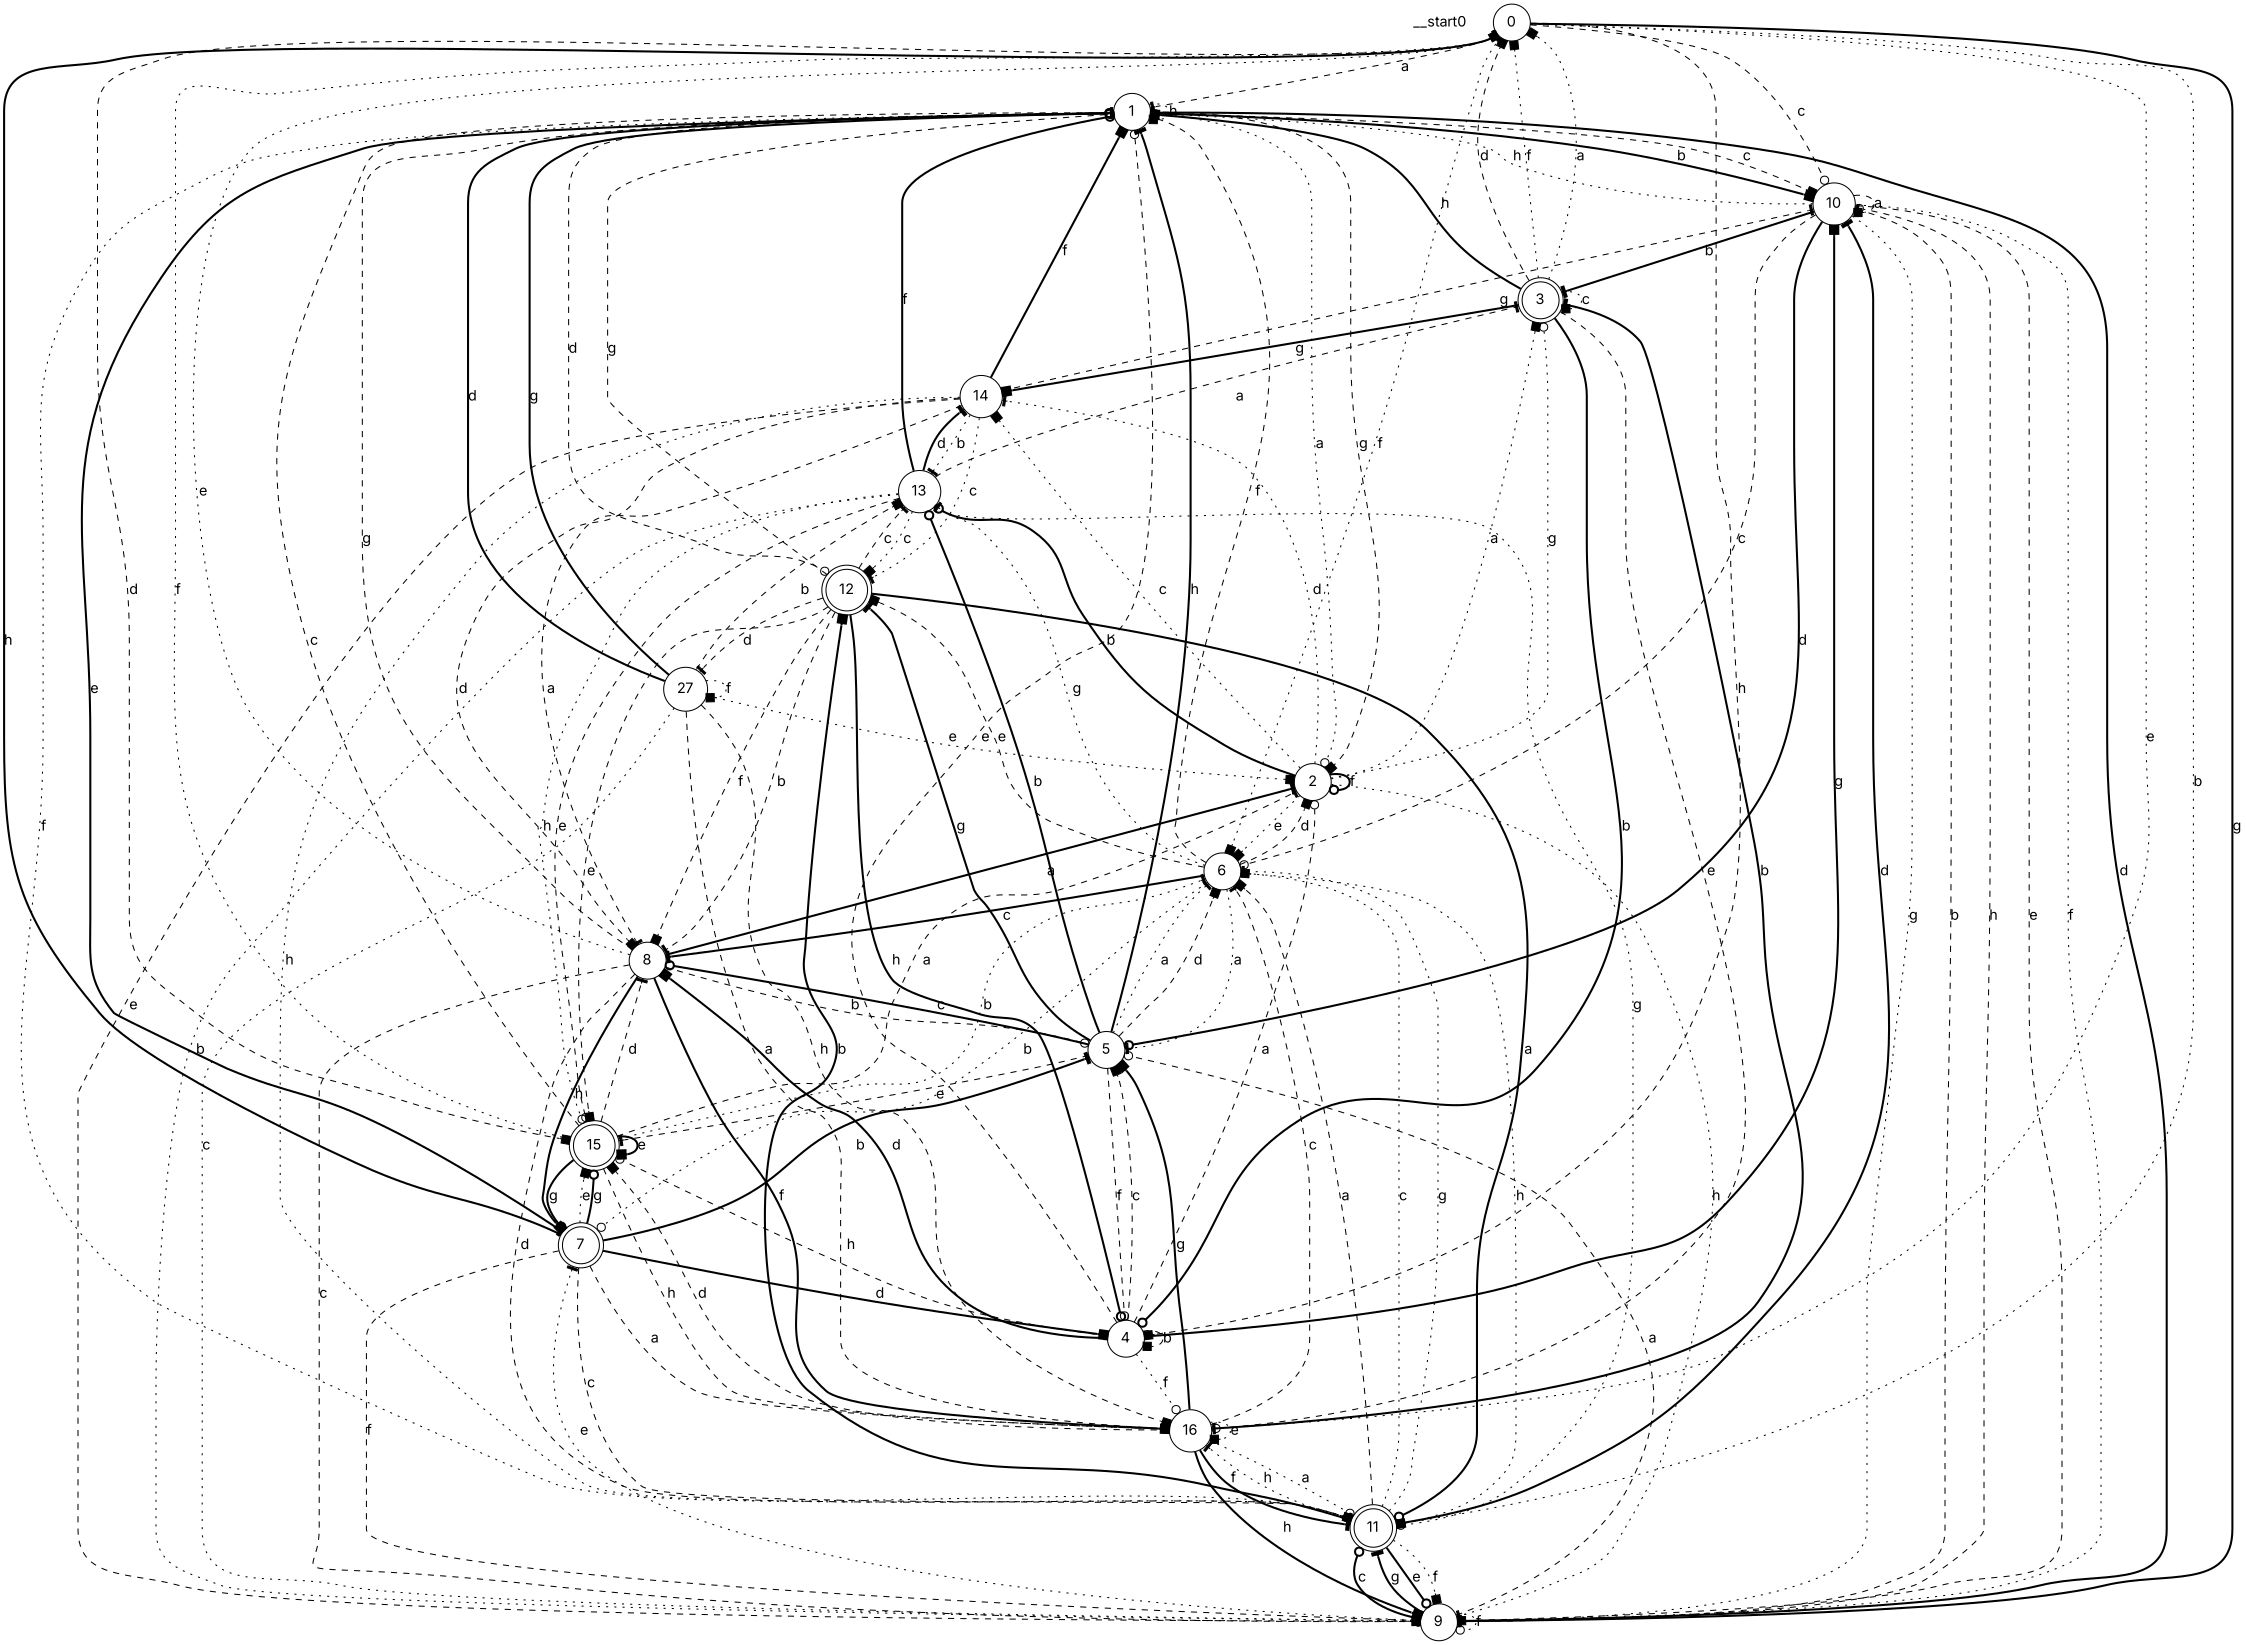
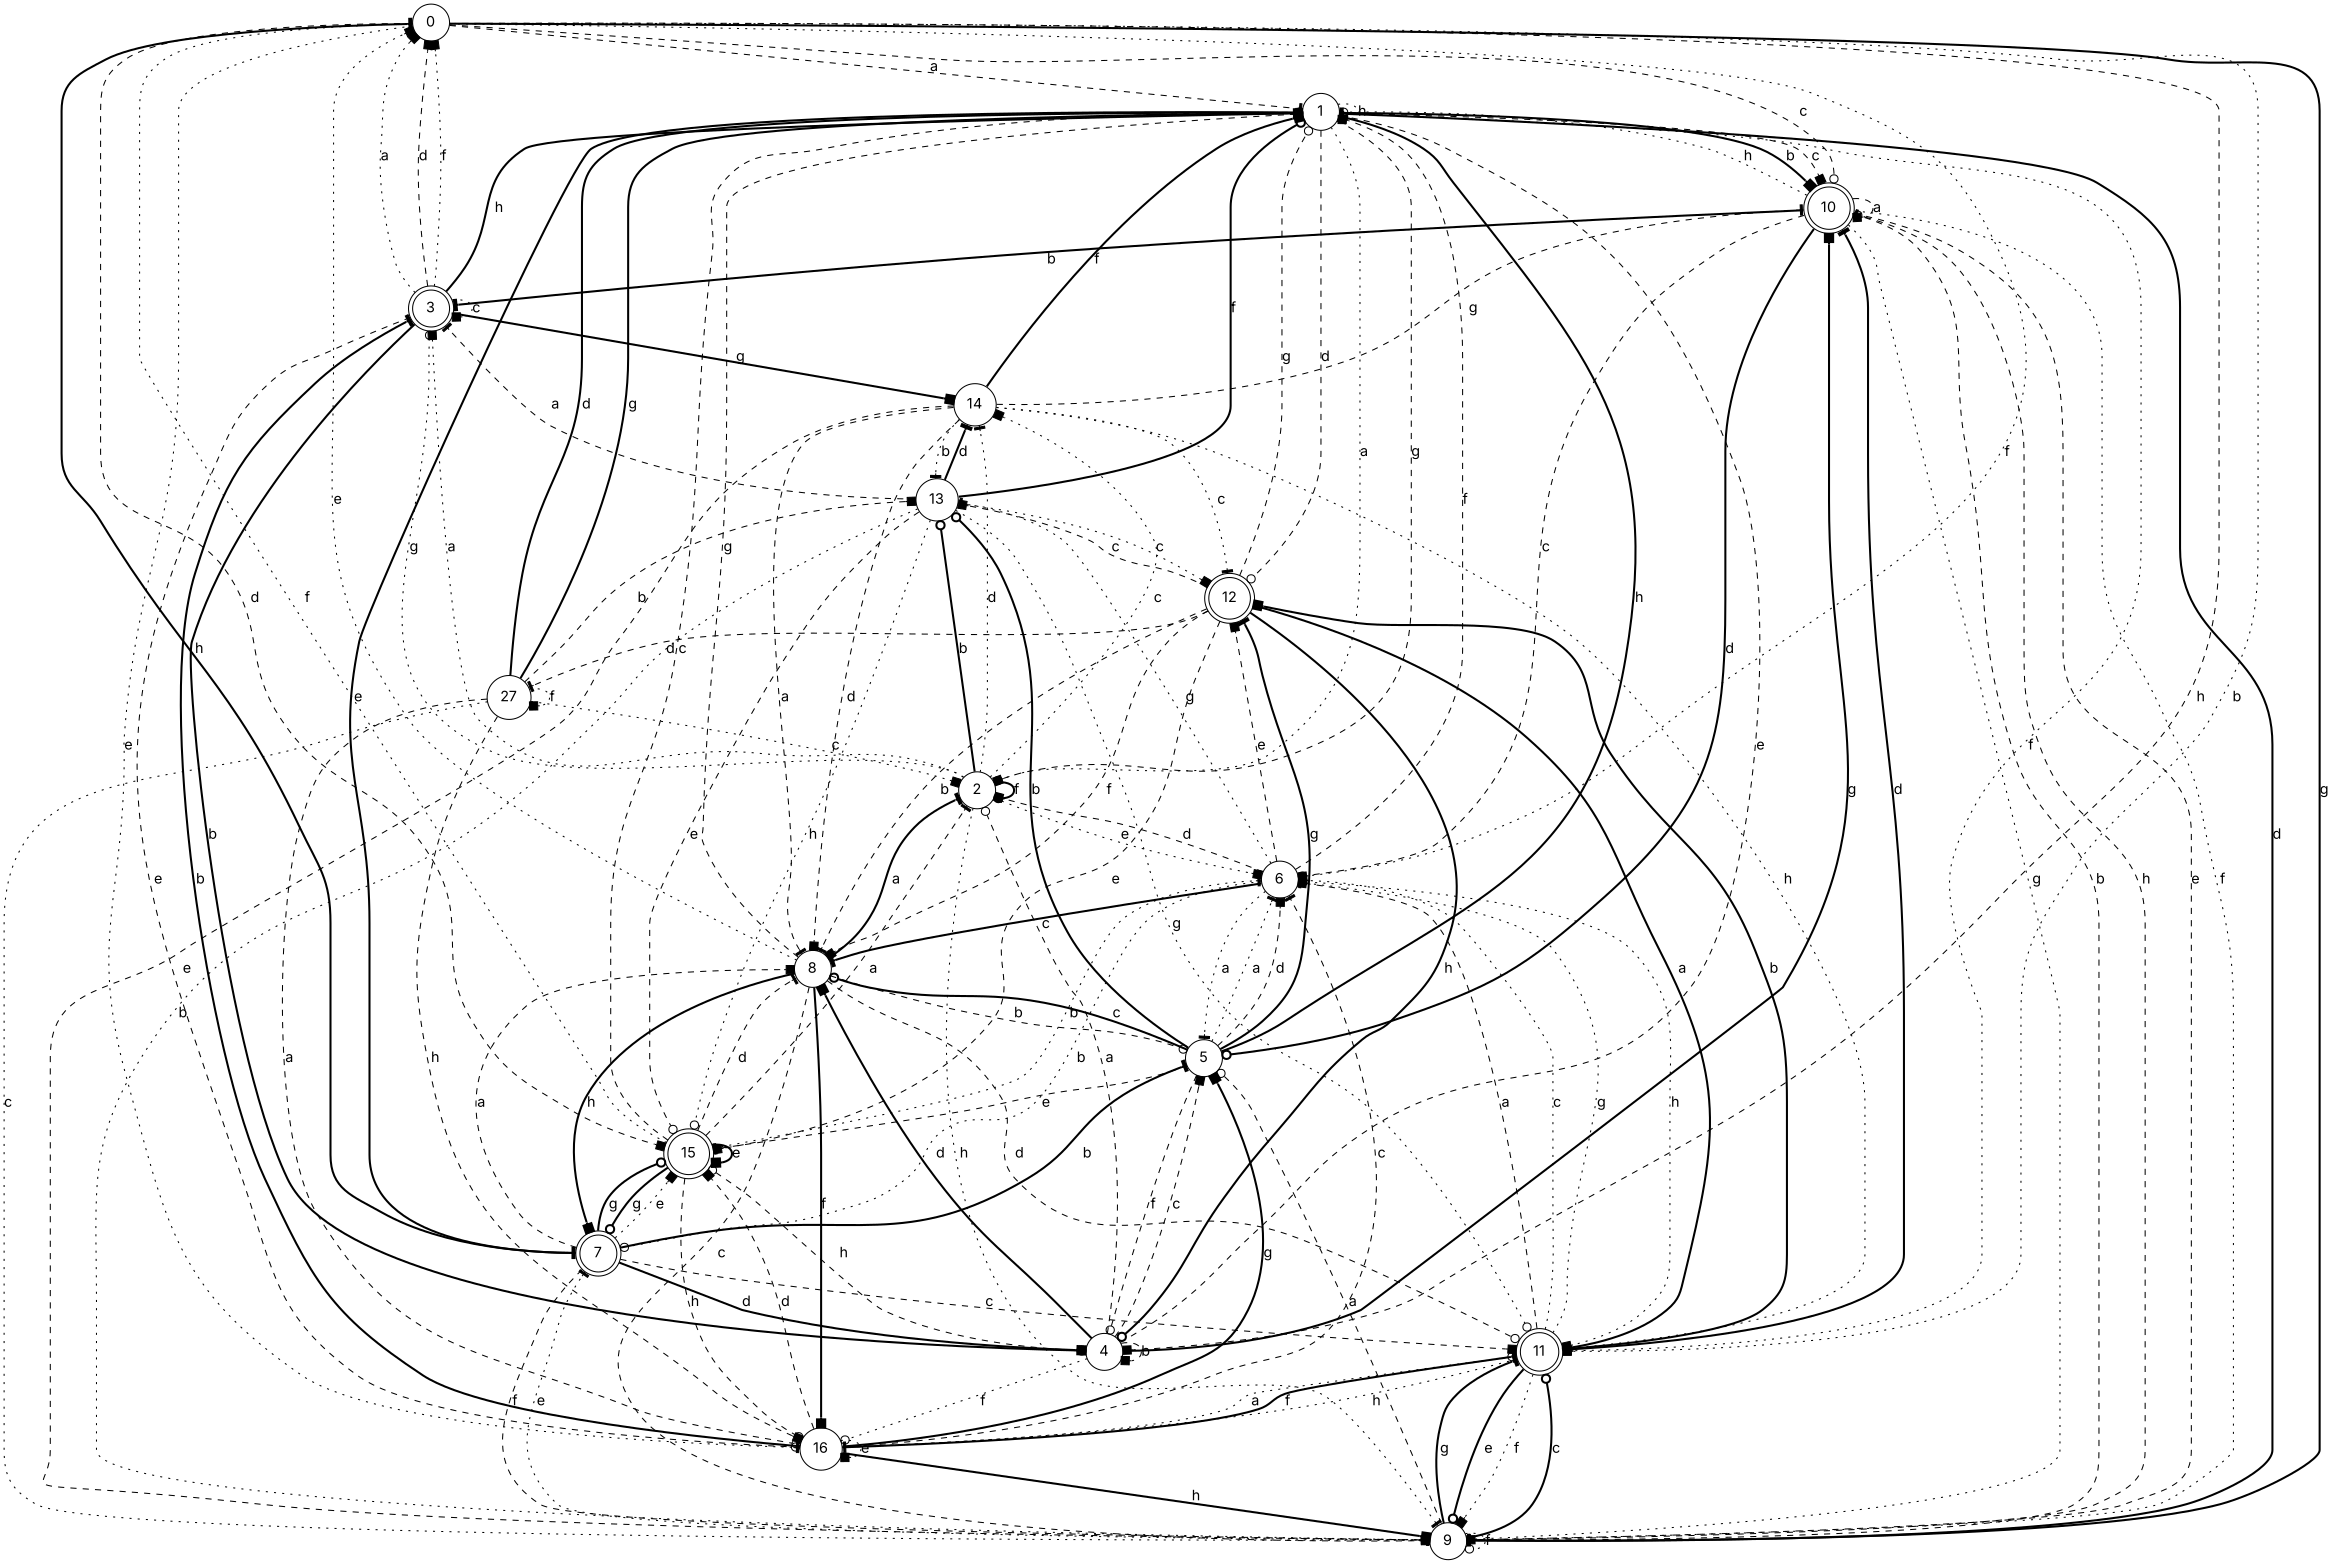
(1440, 23) -> none
(1834, 204) -> (1829, 208)
(1246, 502) -> (1463, 505)
(879, 538) -> (1090, 541)
(953, 737) -> (836, 746)
(734, 1400) -> (513, 1020)
